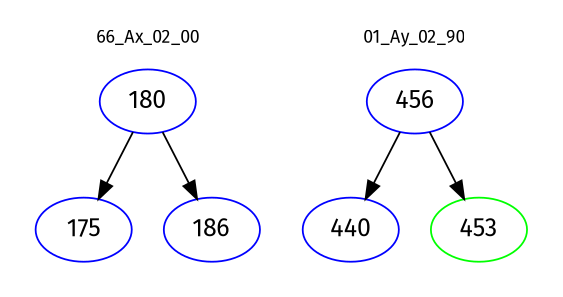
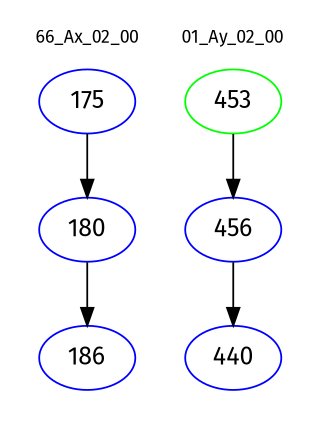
(415, 38) -> (233, 38)
(120, 158) -> (87, 157)
(443, 158) -> (233, 157)
